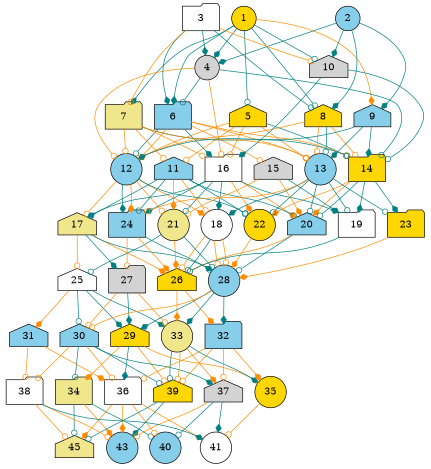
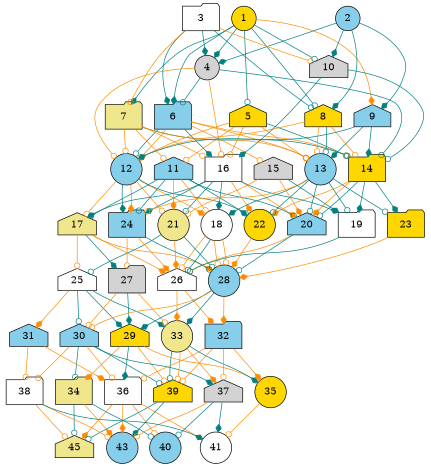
(225, 136) -> (223, 136)
(216, 196) -> (215, 195)
(145, 251) -> (145, 251)
(177, 281) -> (177, 281)
(224, 306) -> (224, 306)
